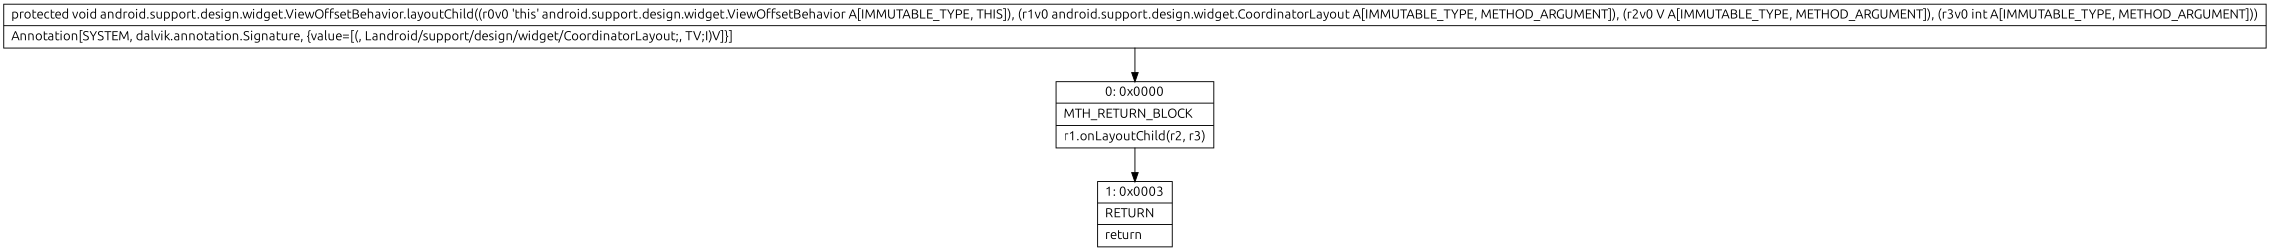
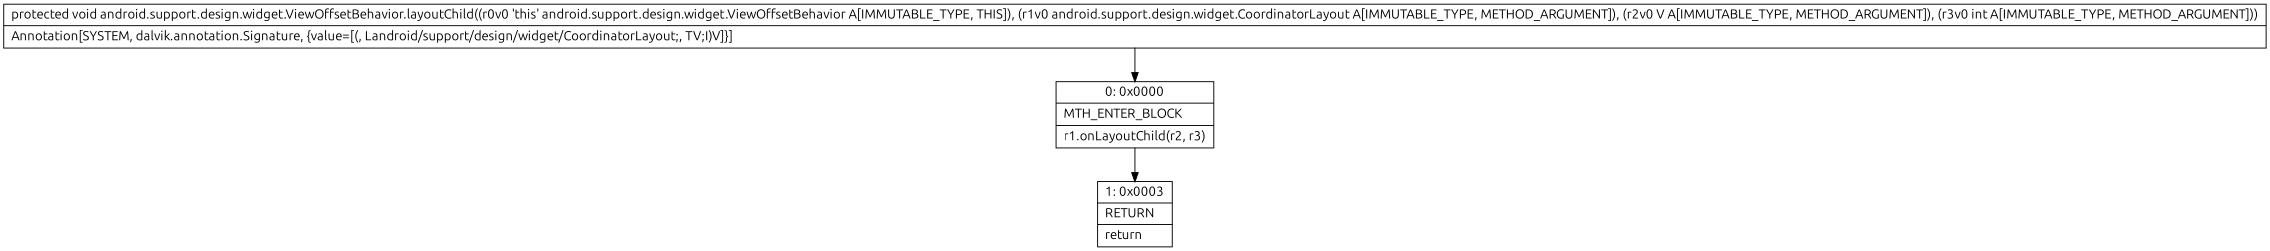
(1128, 114) -> (1123, 114)
